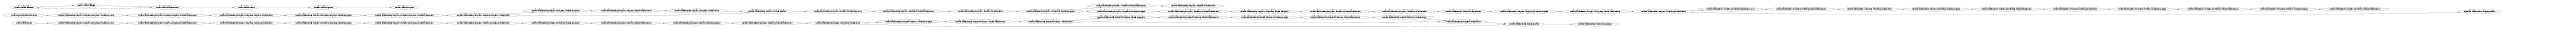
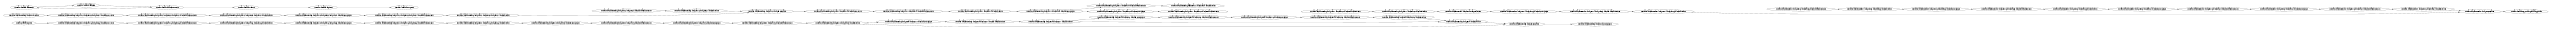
(1194, 6) -> (1194, 6)
(324, 7) -> (324, 7)
(1731, 9) -> none
none -> (2424, 9)
(556, 11) -> none
(1265, 12) -> none
(2480, 12) -> (2480, 12)
none -> (2526, 12)
(24, 15) -> (24, 15)
(1265, 17) -> (1265, 17)
(909, 22) -> (909, 22)
